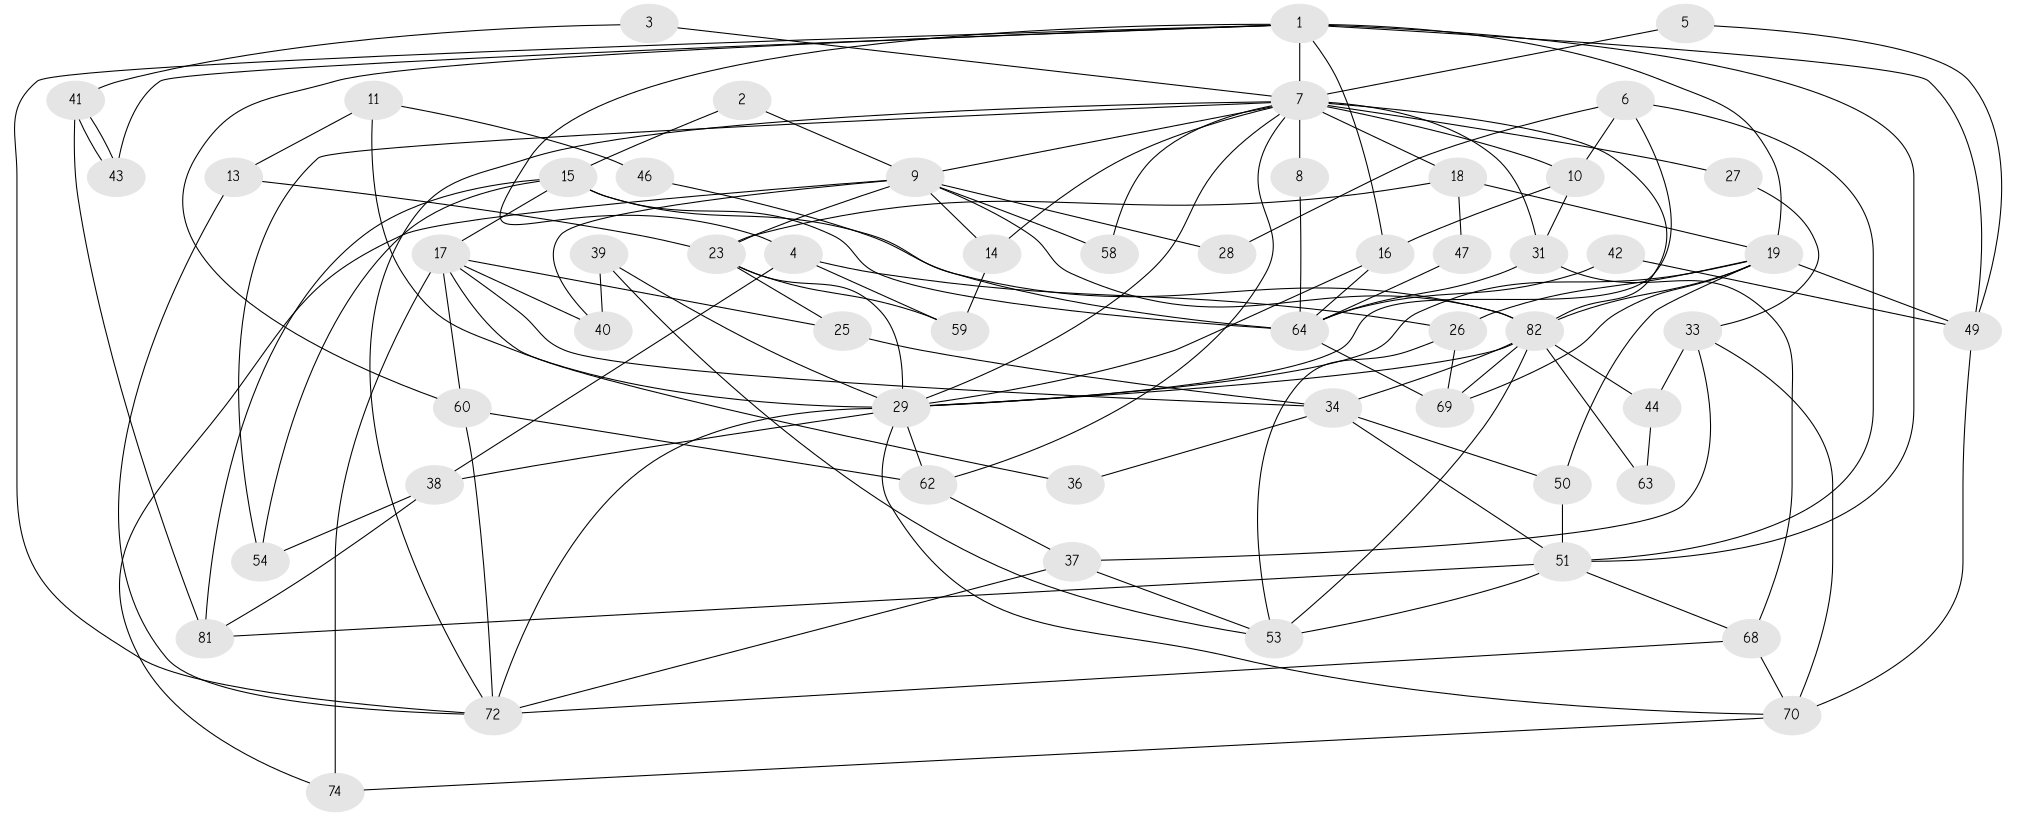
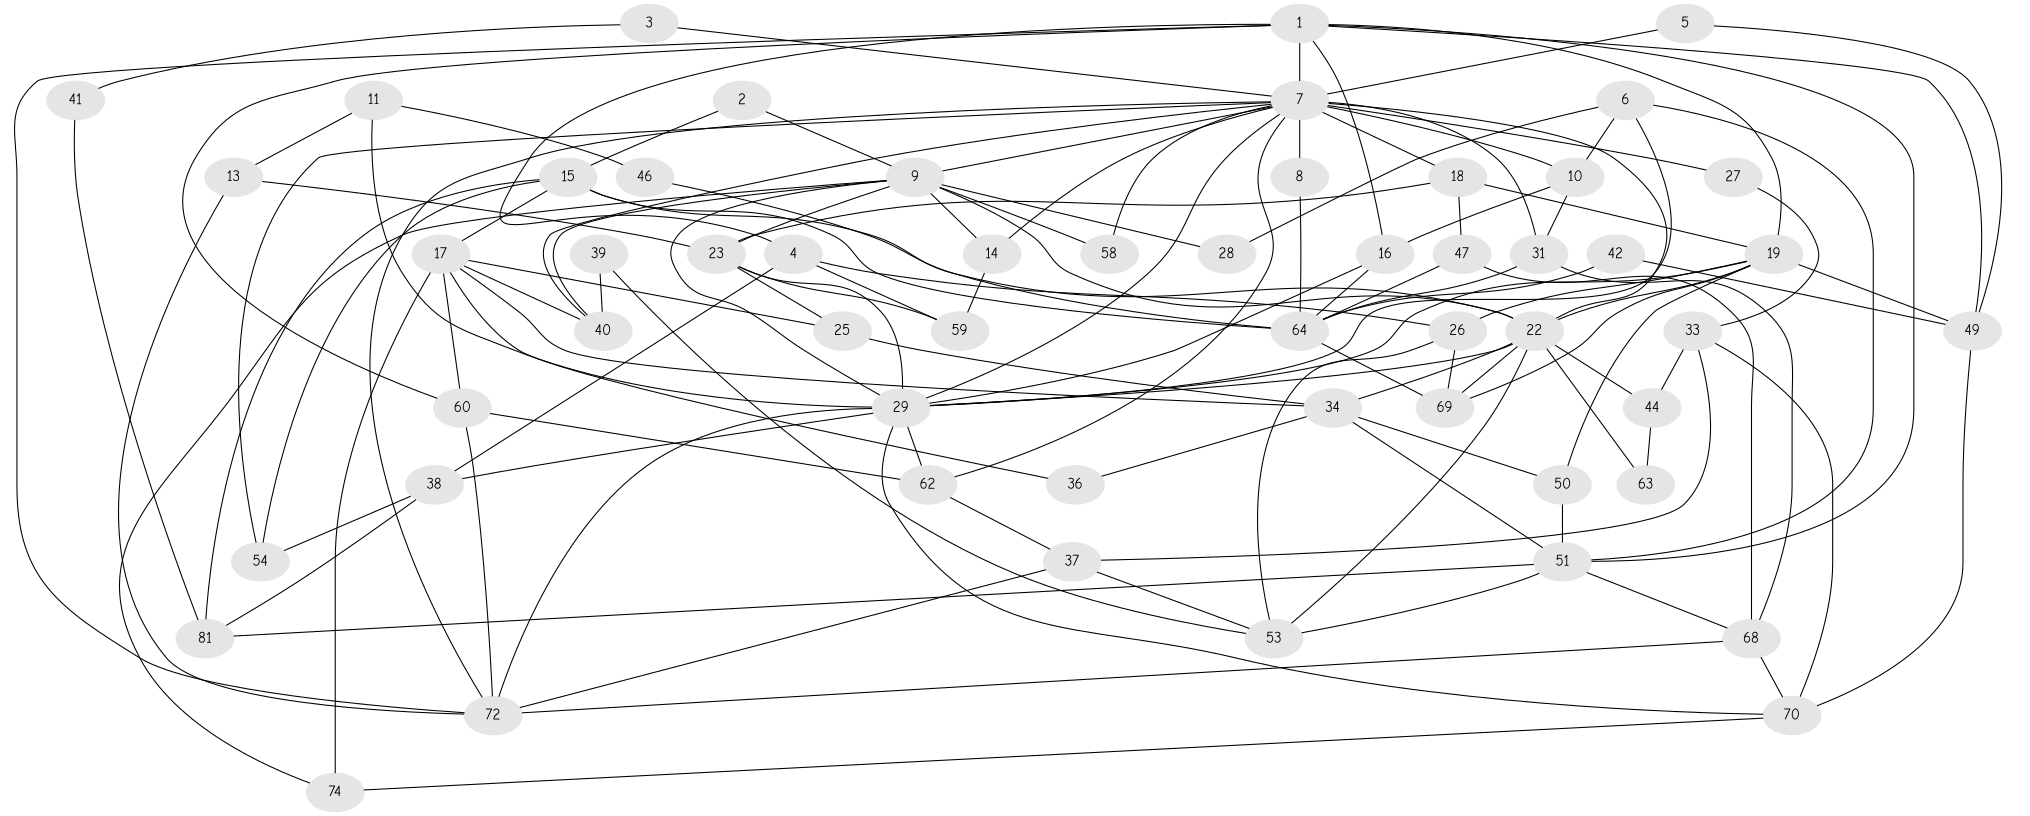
none -> (860, 161)
(116, 177) -> none
(1535, 331) -> (1535, 331)
none -> (1748, 334)
(745, 338) -> (673, 264)
